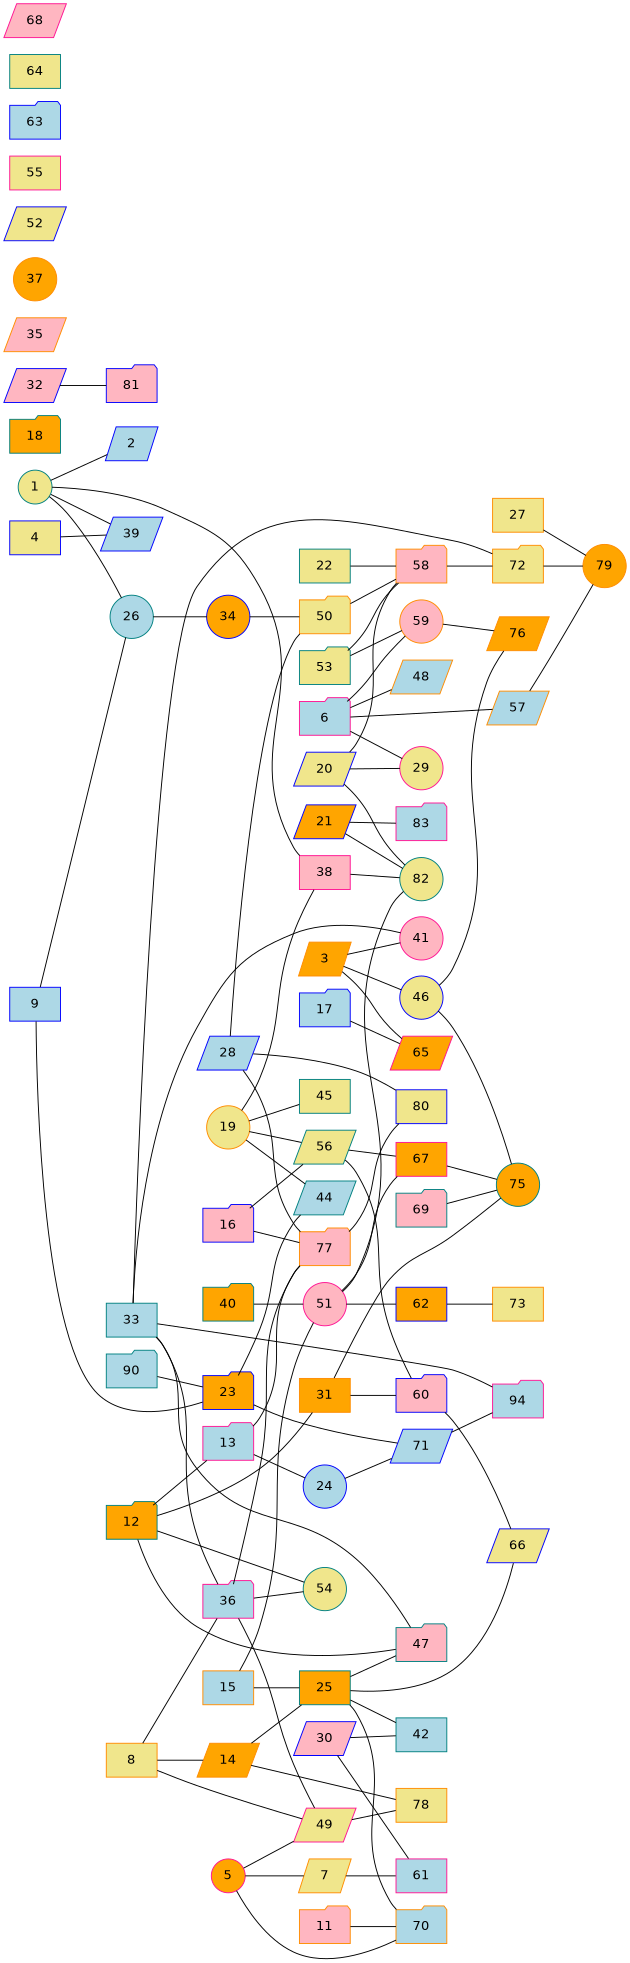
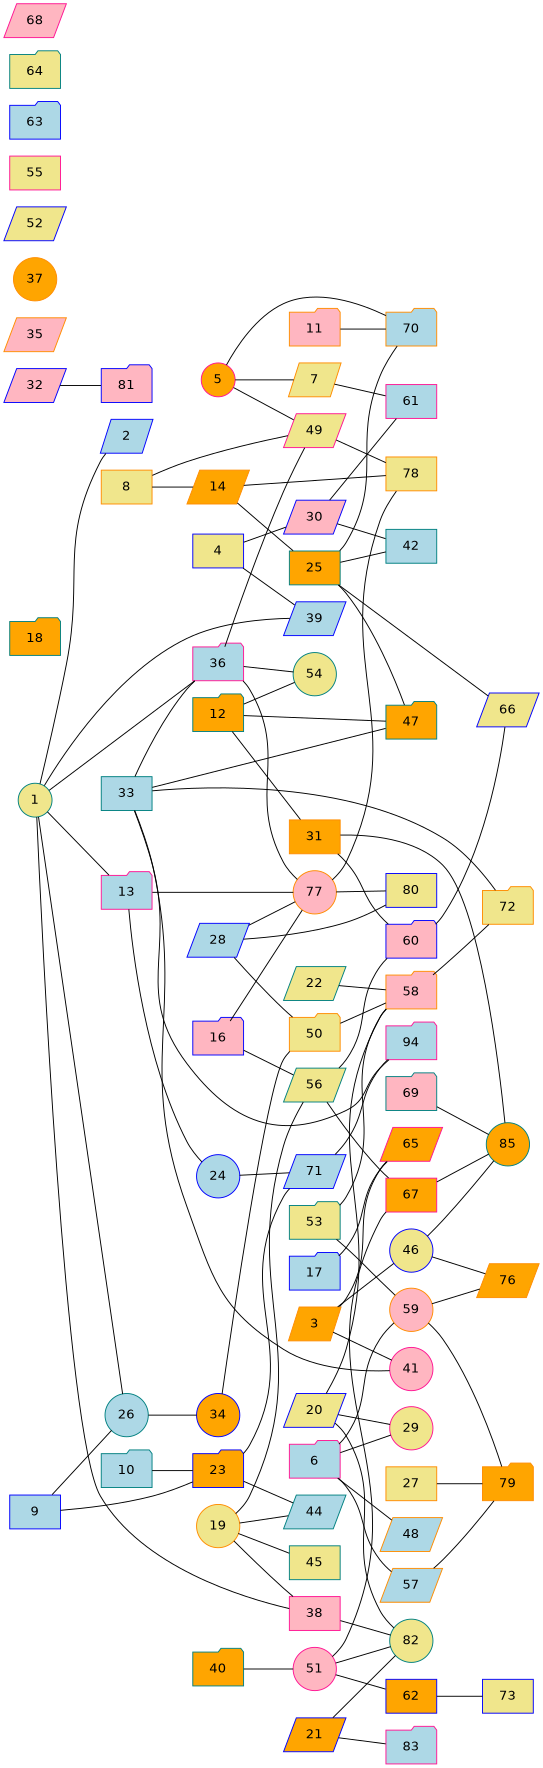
(35, 71) -> (35, 71)
none -> (259, 537)
(325, 566) -> (315, 984)
(563, 566) -> (472, 1391)
(605, 566) -> (508, 1484)
none -> (368, 687)
(518, 1185) -> (508, 1144)
(325, 1249) -> (315, 892)
(518, 1304) -> (508, 1696)
(132, 1371) -> (127, 1471)
(180, 1483) -> (78, 843)
(421, 1645) -> (411, 722)
(180, 1681) -> (122, 736)
(228, 1688) -> none
